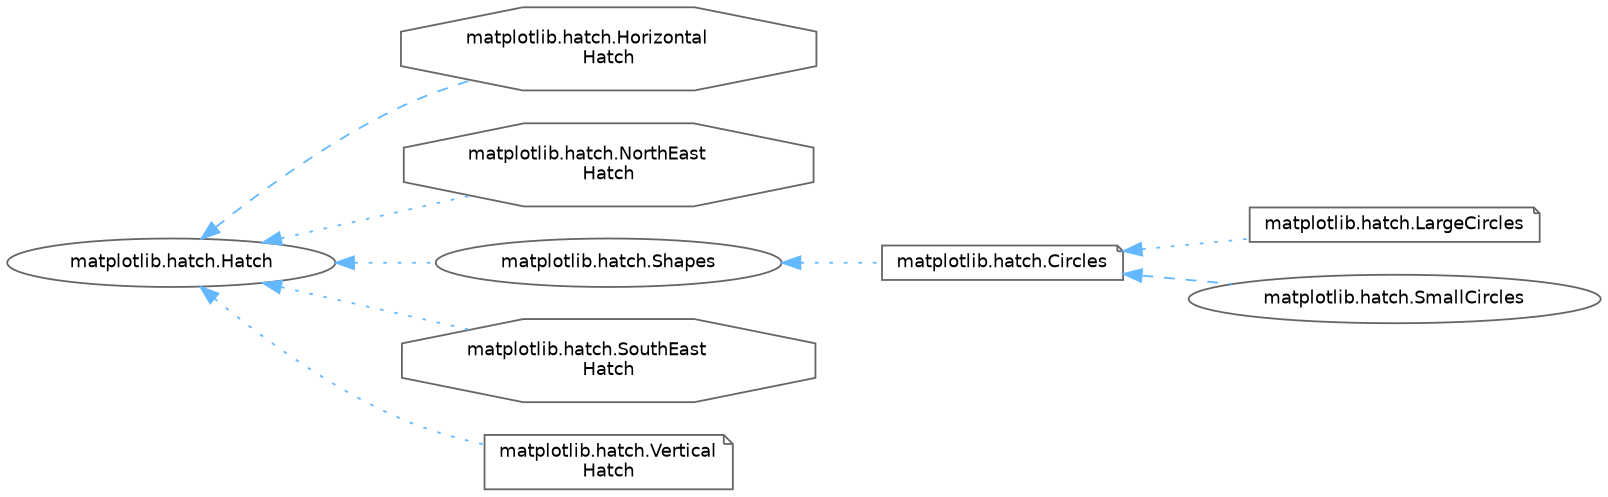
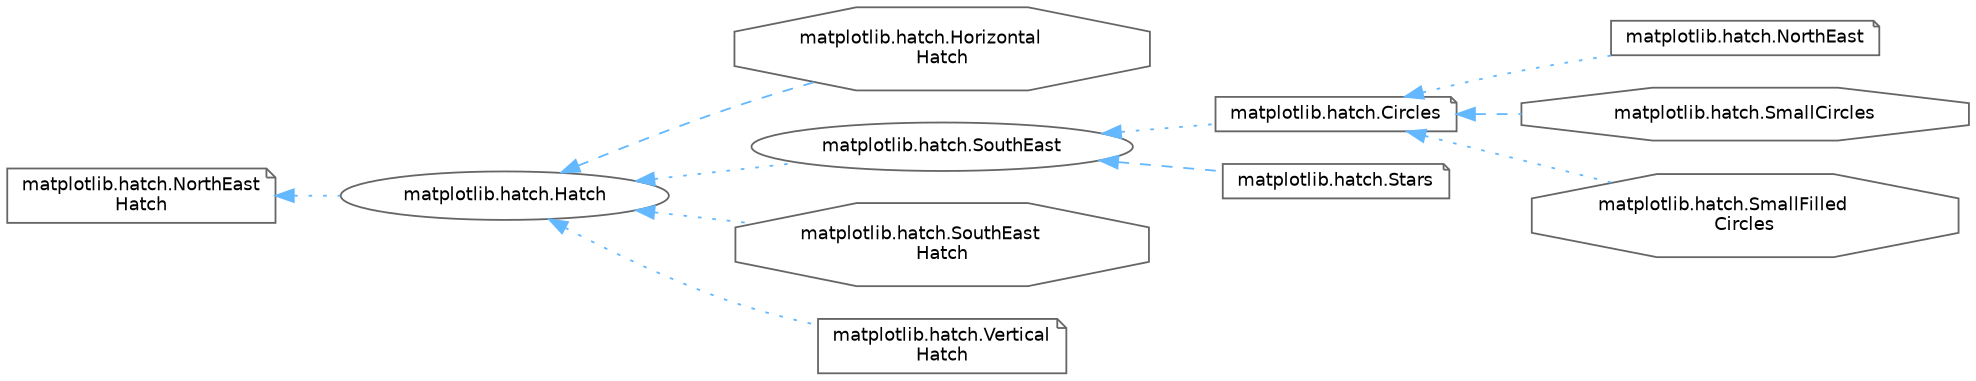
(609, 165) -> (141, 196)
none -> (1336, 181)
none -> (1745, 216)
(376, 217) -> (317, 196)
(1395, 225) -> (1745, 38)
(609, 263) -> (942, 147)
(1395, 299) -> (1745, 114)
